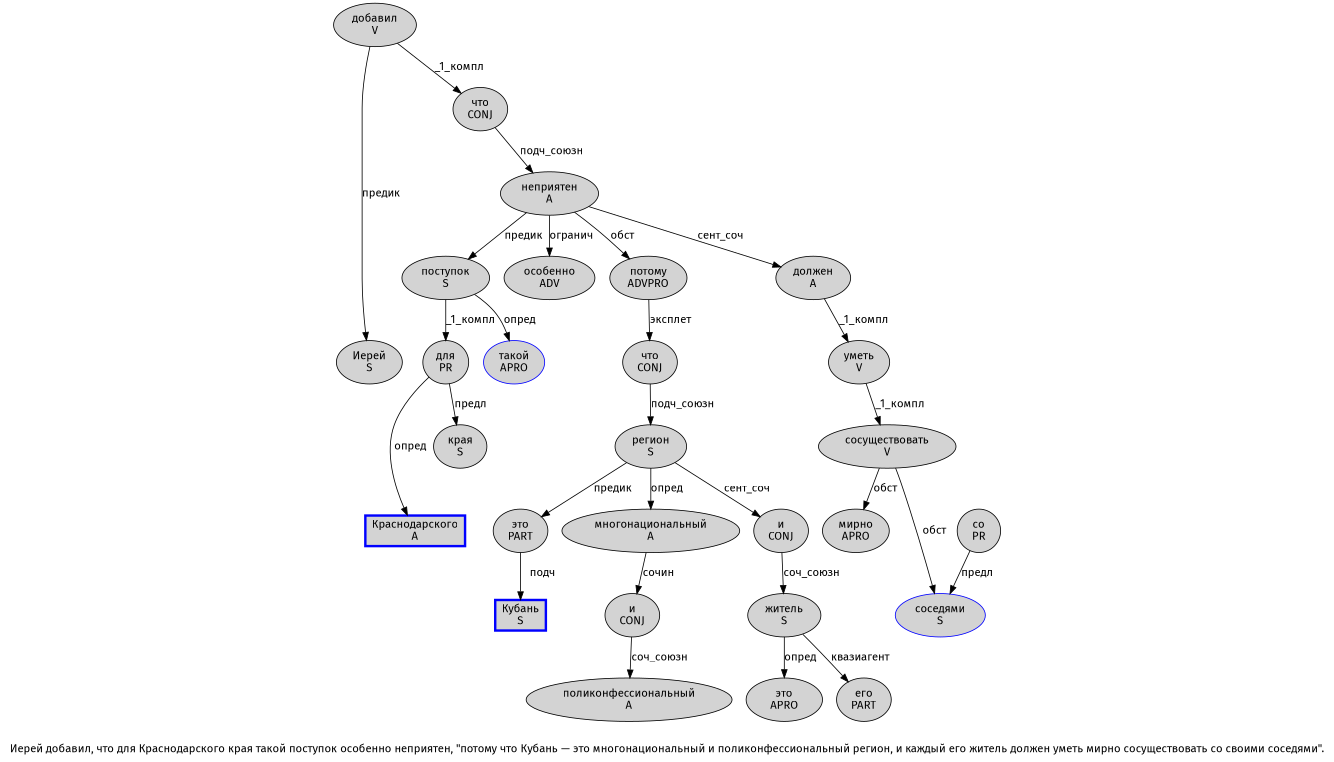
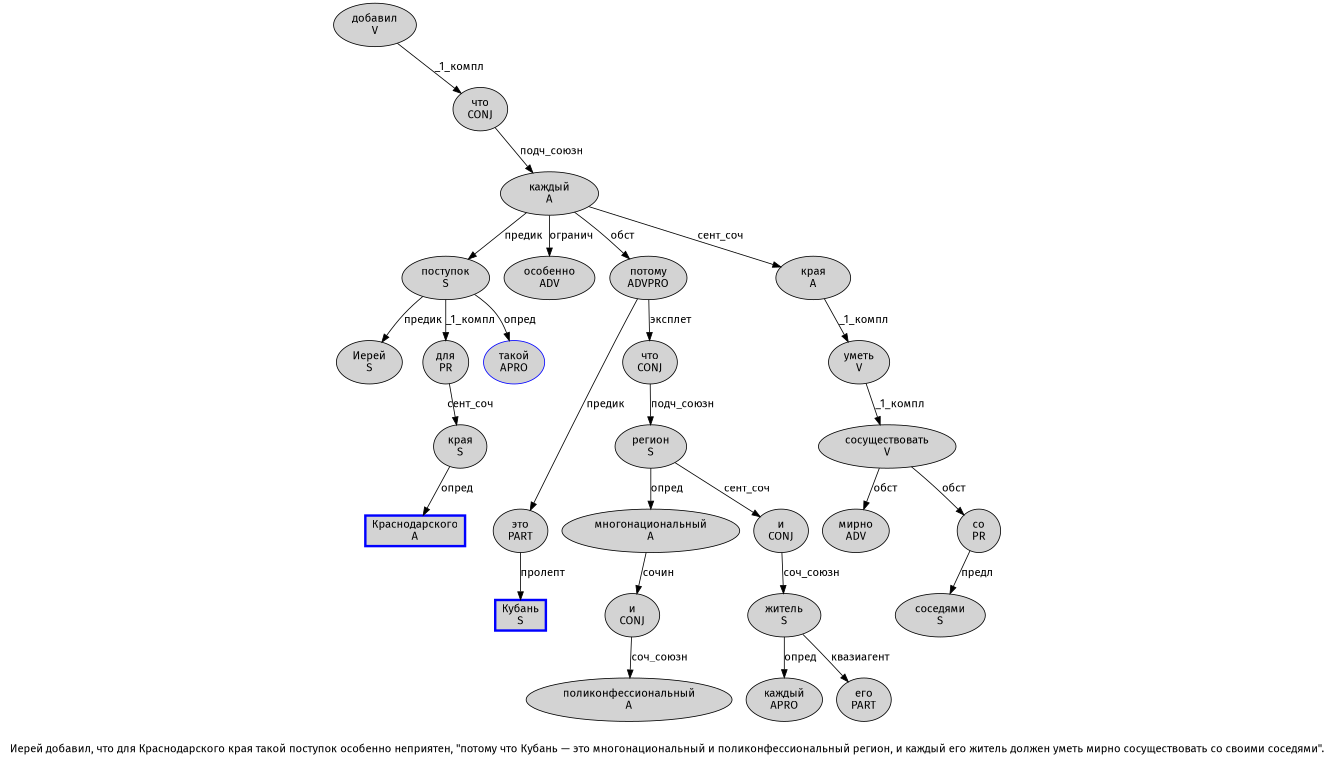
(362, 189) -> (403, 315)
(549, 193) -> (549, 193)
(813, 278) -> (813, 278)
(471, 404) -> (471, 404)
(391, 437) -> (438, 487)
(587, 488) -> (585, 400)
(915, 527) -> (935, 487)
(856, 531) -> (856, 531)
(543, 573) -> (543, 573)
(940, 615) -> (940, 615)
(784, 700) -> (784, 700)
